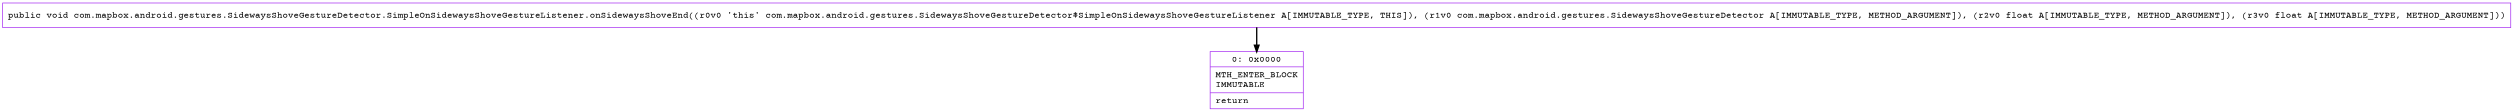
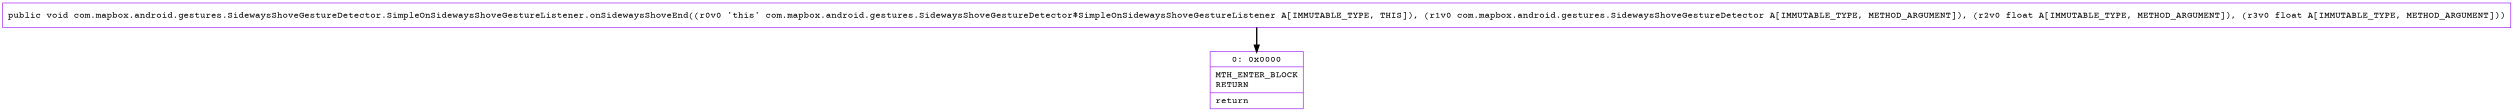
(1240, 84) -> (1232, 84)
